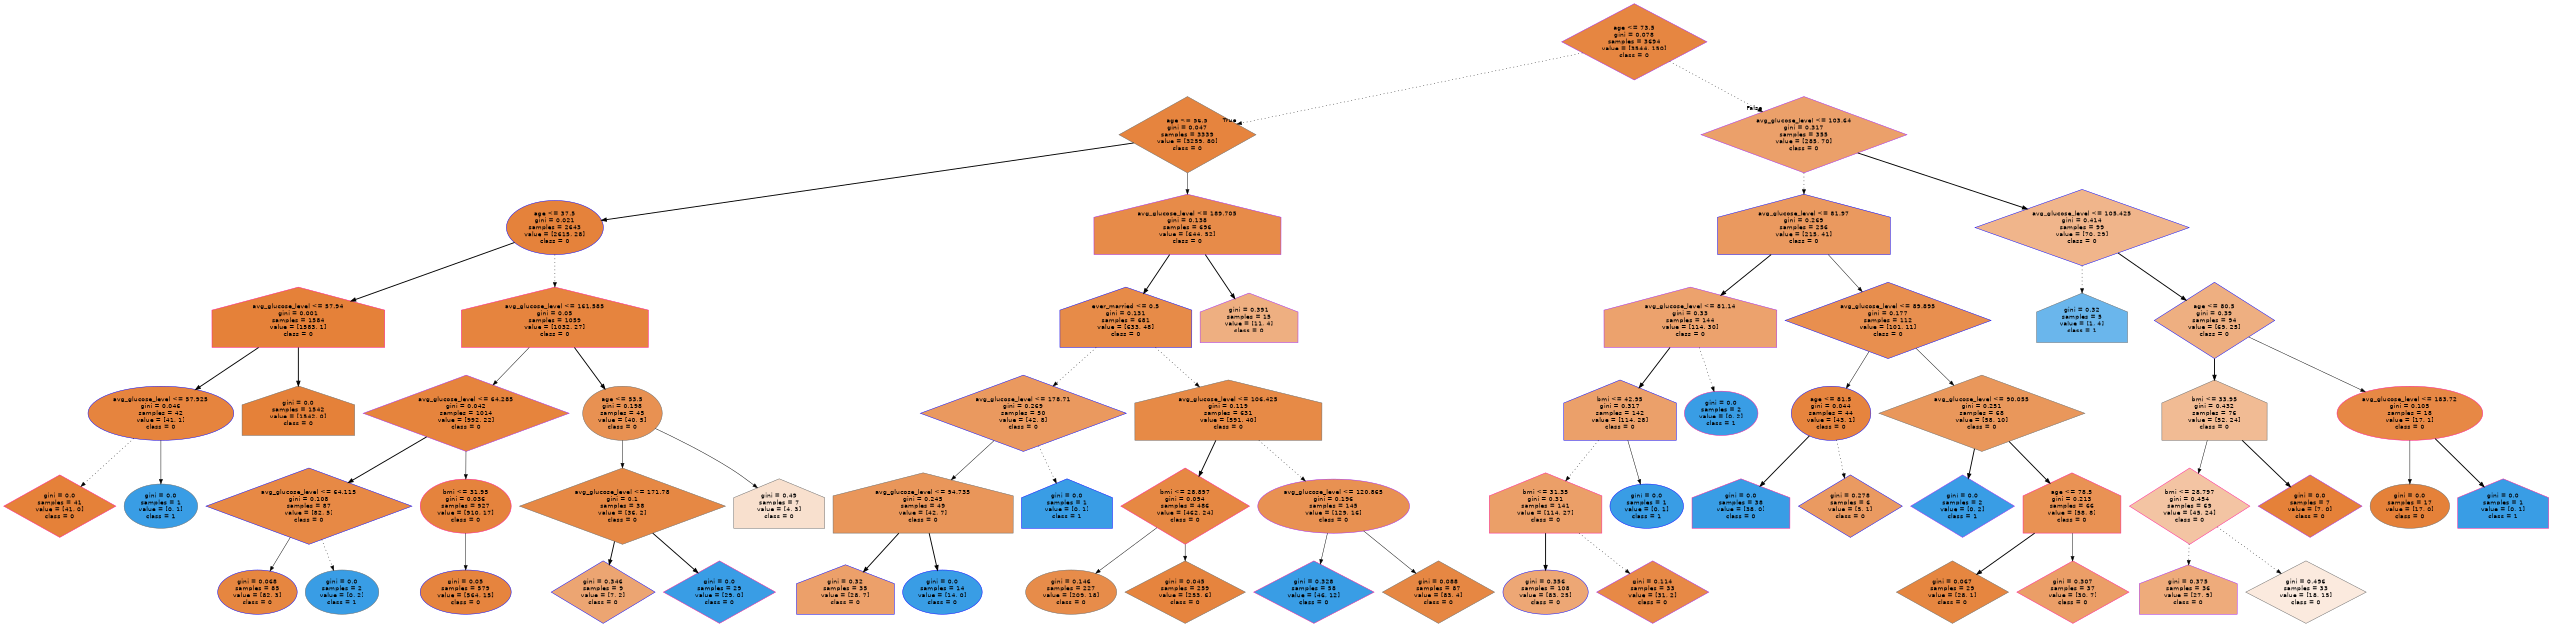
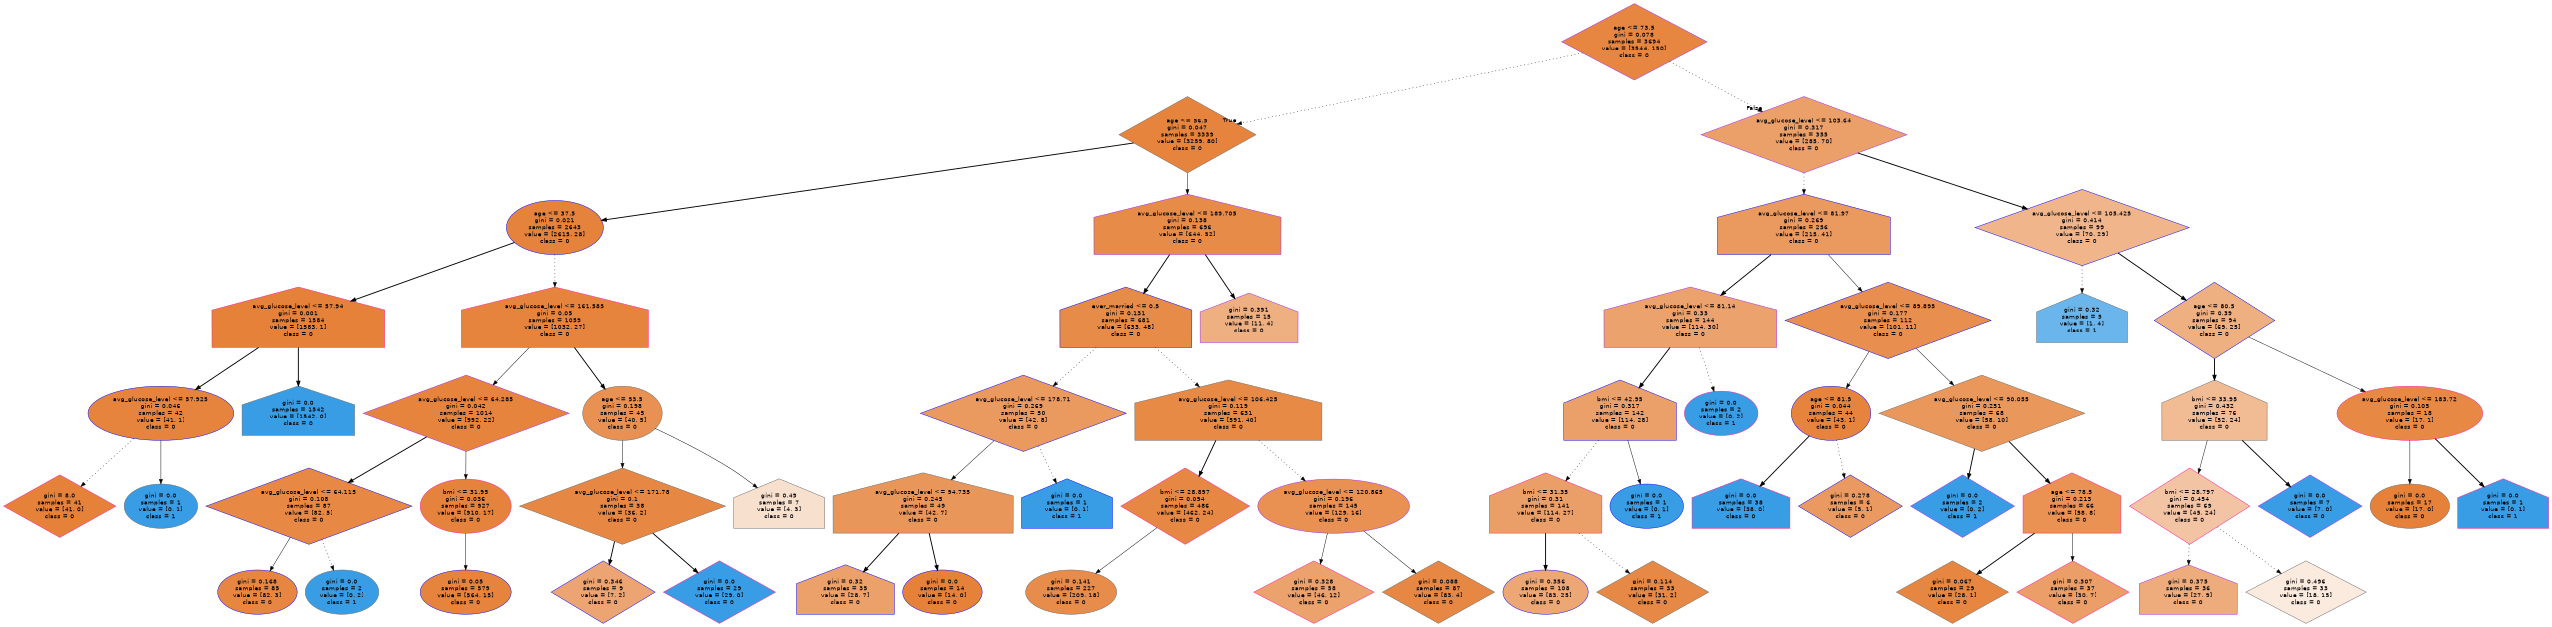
(298, 413) -> (298, 413)
(60, 506) -> (60, 506)
(2310, 506) -> (2310, 506)
(257, 592) -> (257, 592)
(942, 592) -> (942, 592)
(1071, 592) -> (1071, 592)
(1185, 592) -> none
(1314, 592) -> (1314, 592)
(1653, 592) -> (1653, 592)
